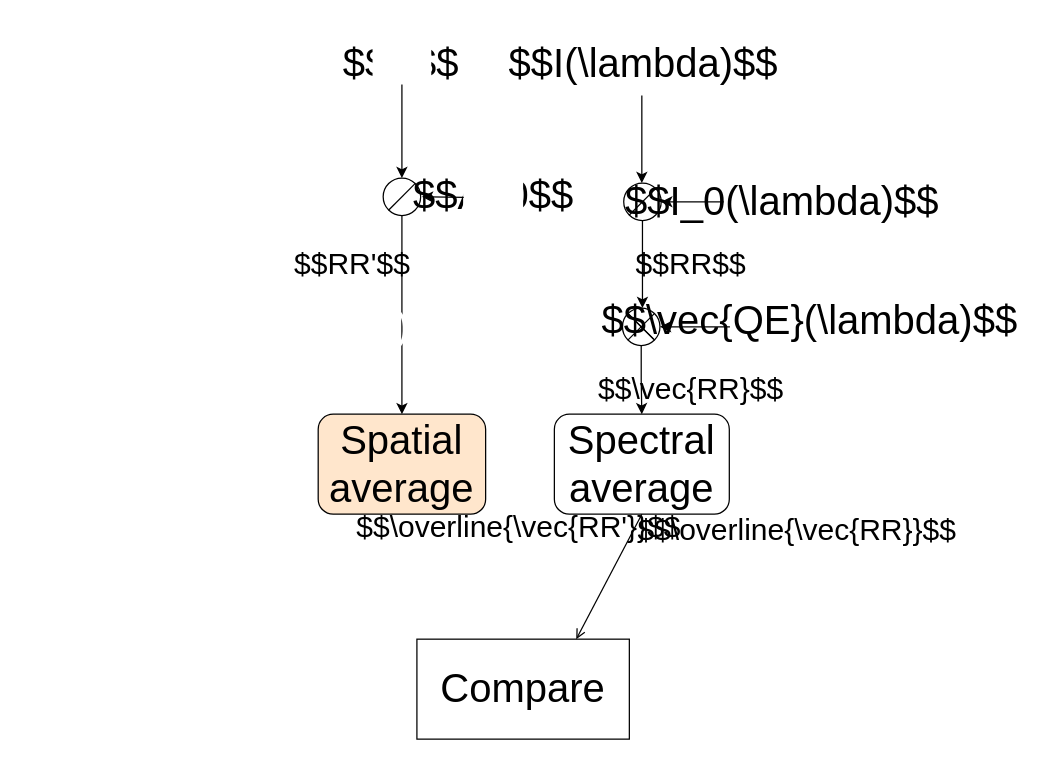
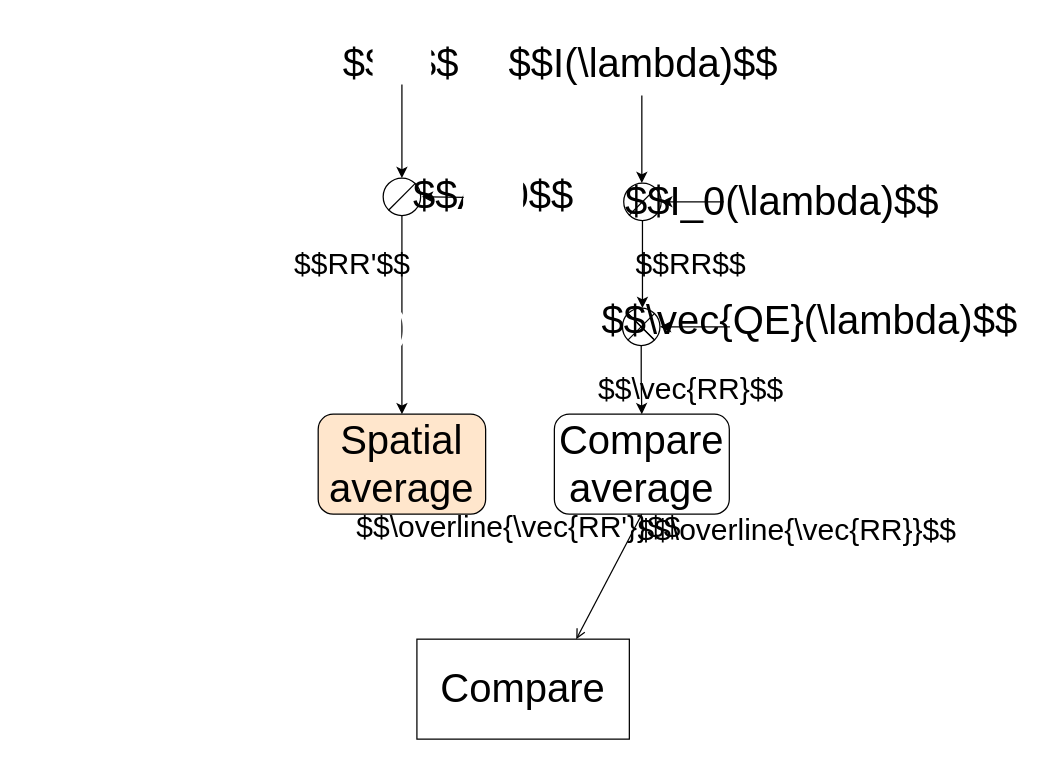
(642, 464) -> (642, 464)
